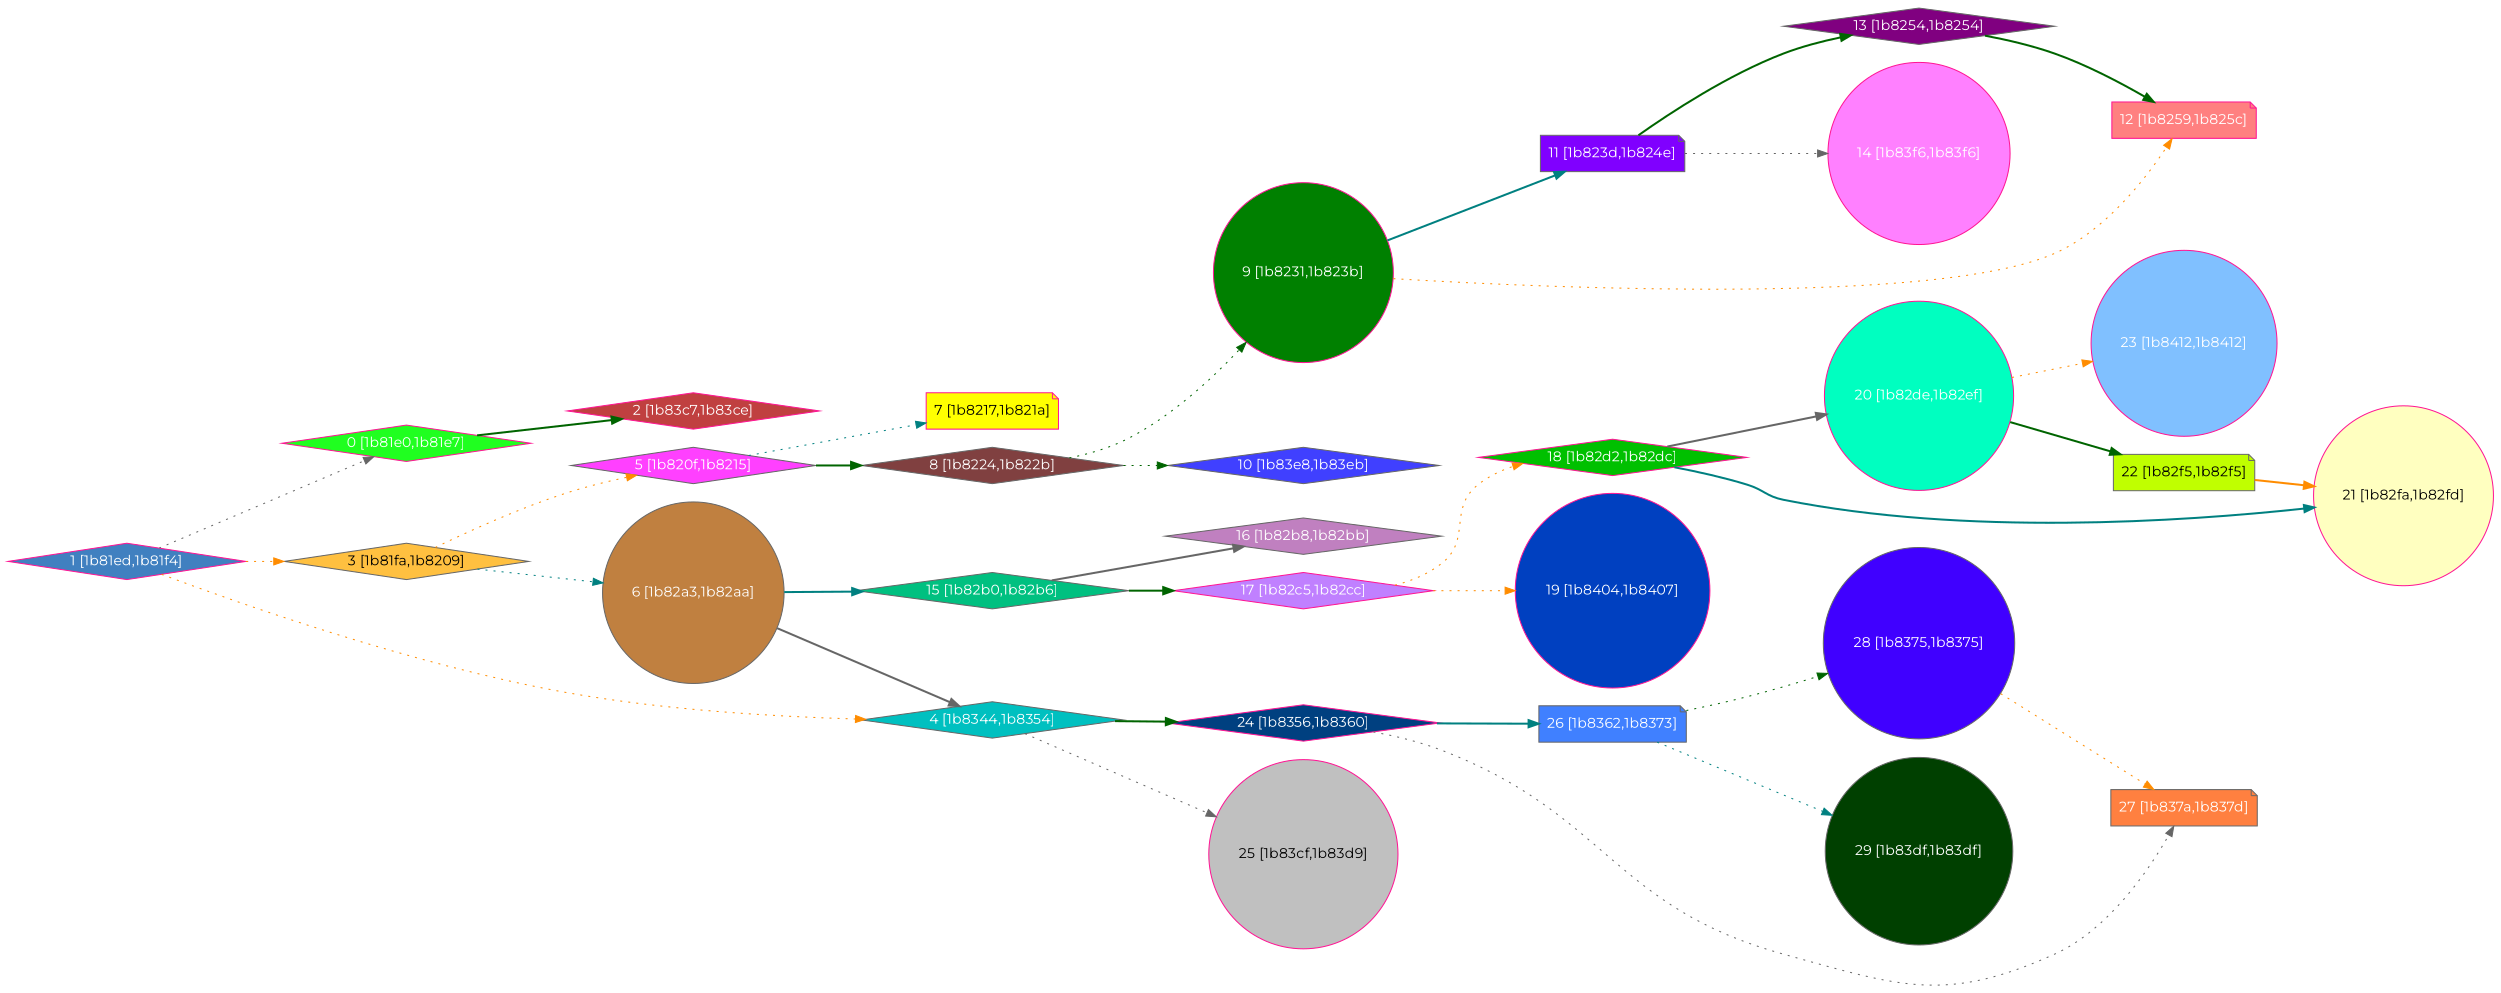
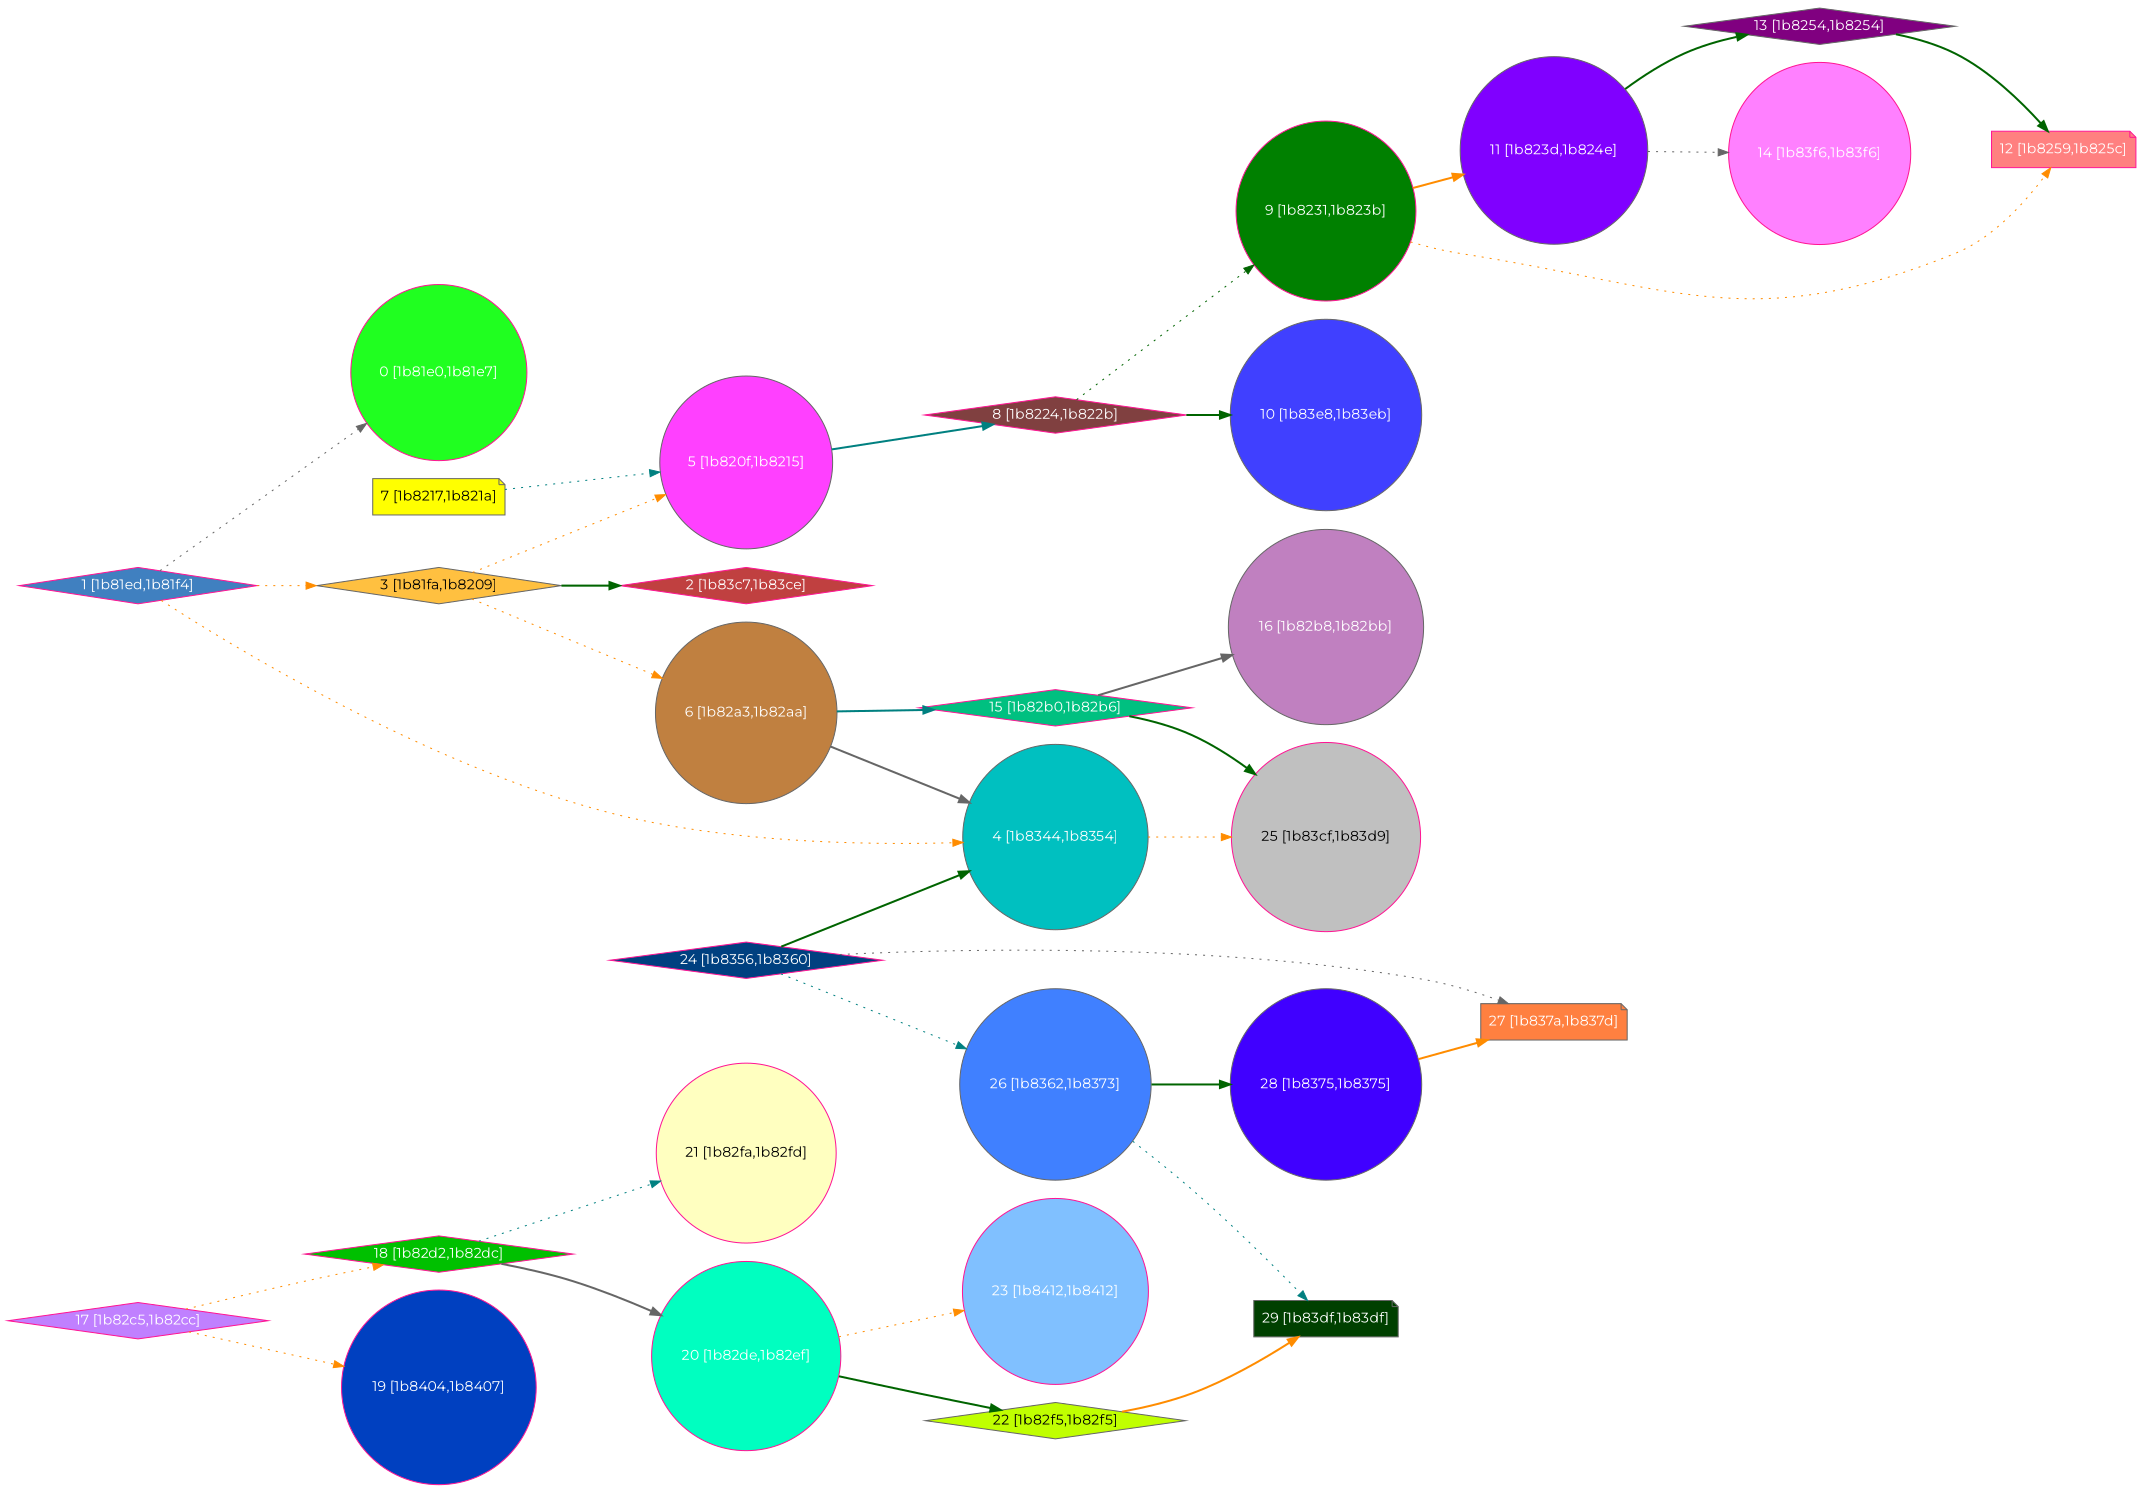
(1613, 153) -> (1554, 150)
(1471, 208) -> (1433, 183)
(992, 411) -> (439, 497)
(544, 428) -> (585, 586)
(832, 440) -> (577, 481)
(406, 443) -> (439, 373)
(693, 465) -> (746, 462)
(833, 465) -> (907, 438)
(992, 465) -> (1055, 415)
(1140, 465) -> (1203, 415)
(1303, 465) -> (1326, 415)
(2184, 473) -> (1055, 1421)
(2279, 483) -> (1209, 1386)
(1986, 522) -> (565, 1213)
(1303, 536) -> (1326, 627)
(535, 575) -> (562, 637)
(992, 591) -> (1055, 708)
(1146, 591) -> (1191, 735)
(1753, 695) -> (1186, 1084)
(992, 720) -> (1055, 837)
(1140, 721) -> (870, 911)
(1483, 724) -> (869, 1009)
(1613, 724) -> (1055, 1084)
(2073, 739) -> (1448, 1051)
(1116, 773) -> (1185, 837)
(1919, 851) -> (1326, 1319)
